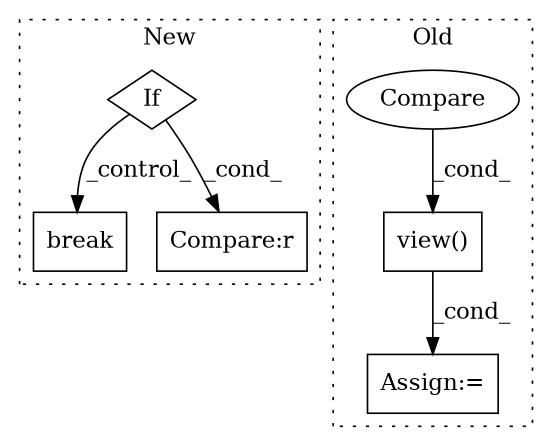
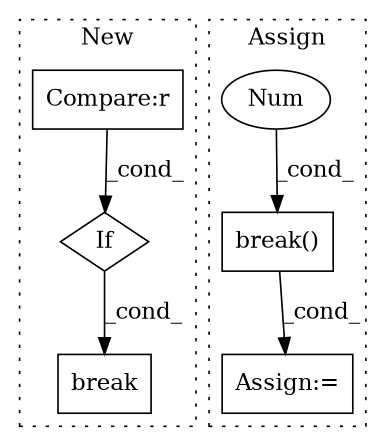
(433, 38) -> (287, 38)
(433, 100) -> (276, 100)
(190, 157) -> (106, 163)
(139, 171) -> (144, 313)
(433, 242) -> (278, 242)
